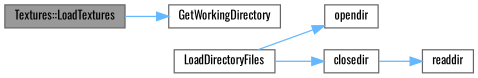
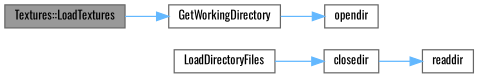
(285, 40) -> (296, 16)
